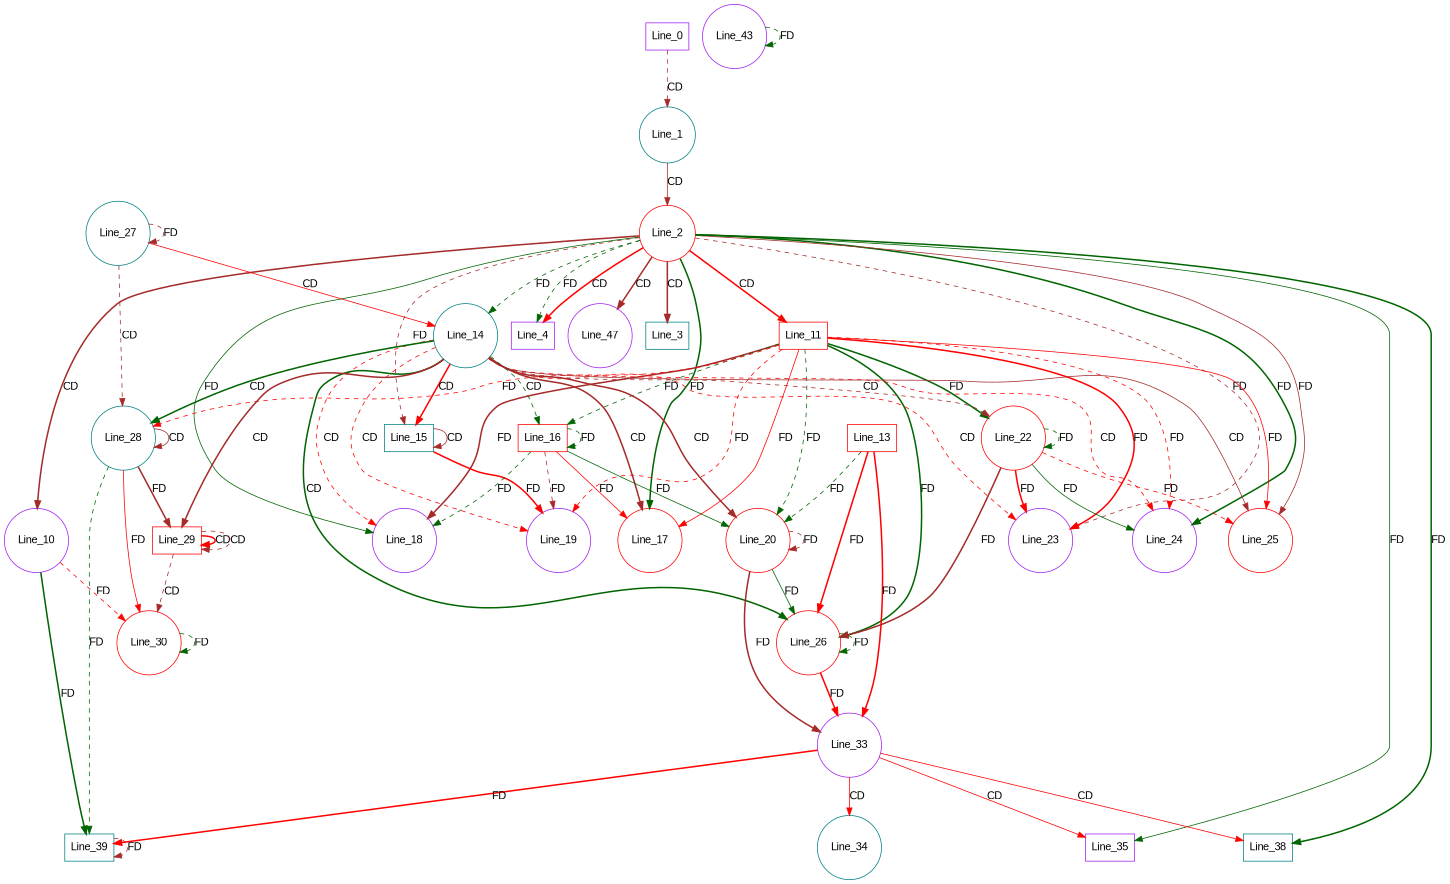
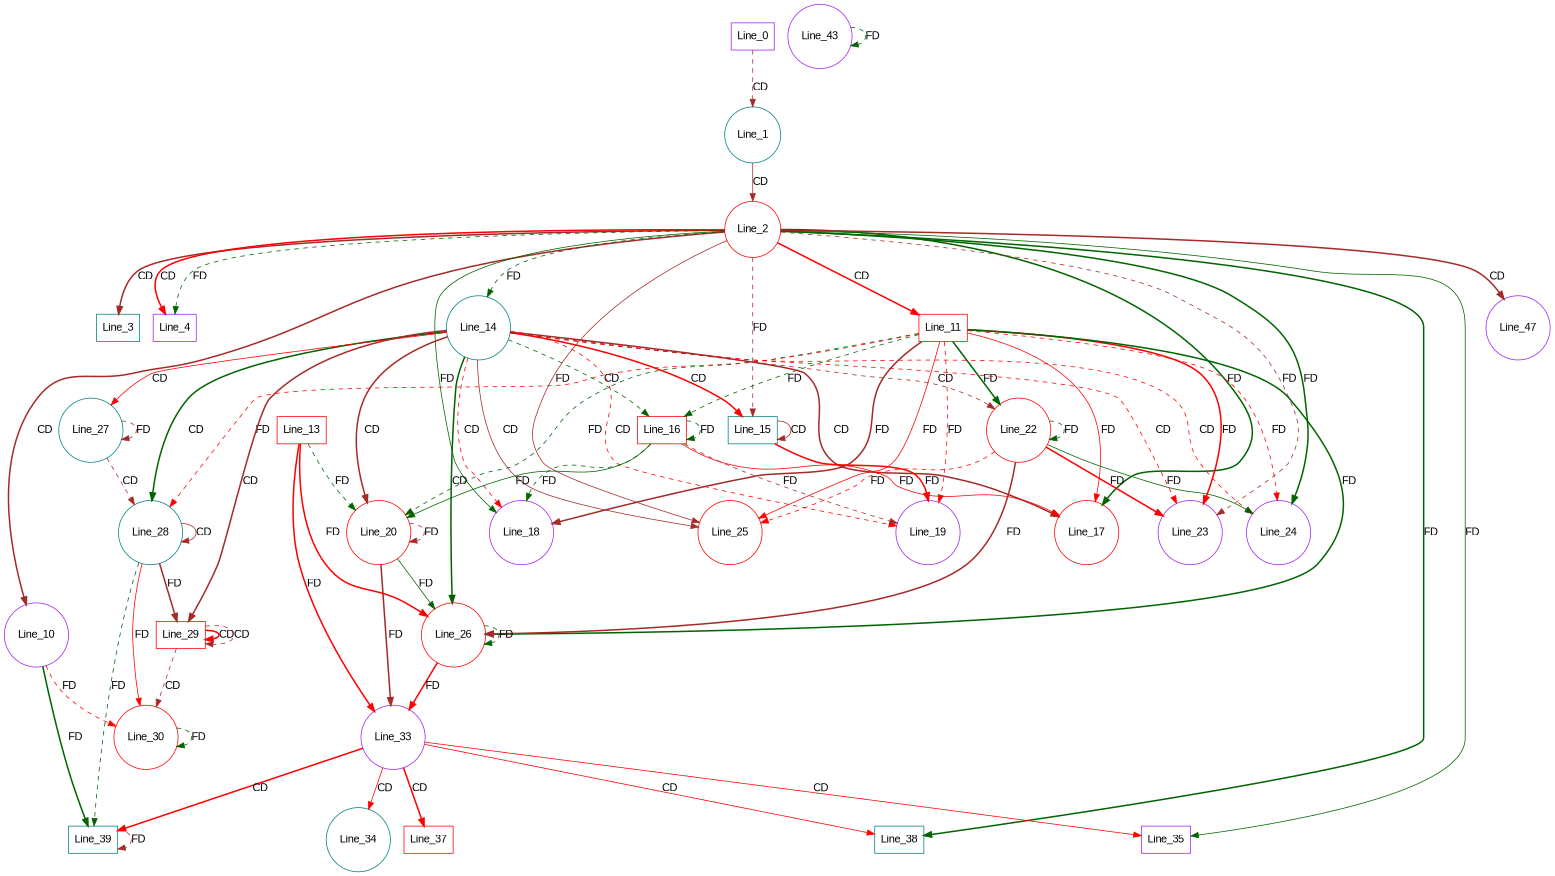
(288, 283) -> (277, 354)
(499, 796) -> (260, 789)
none -> (429, 840)
